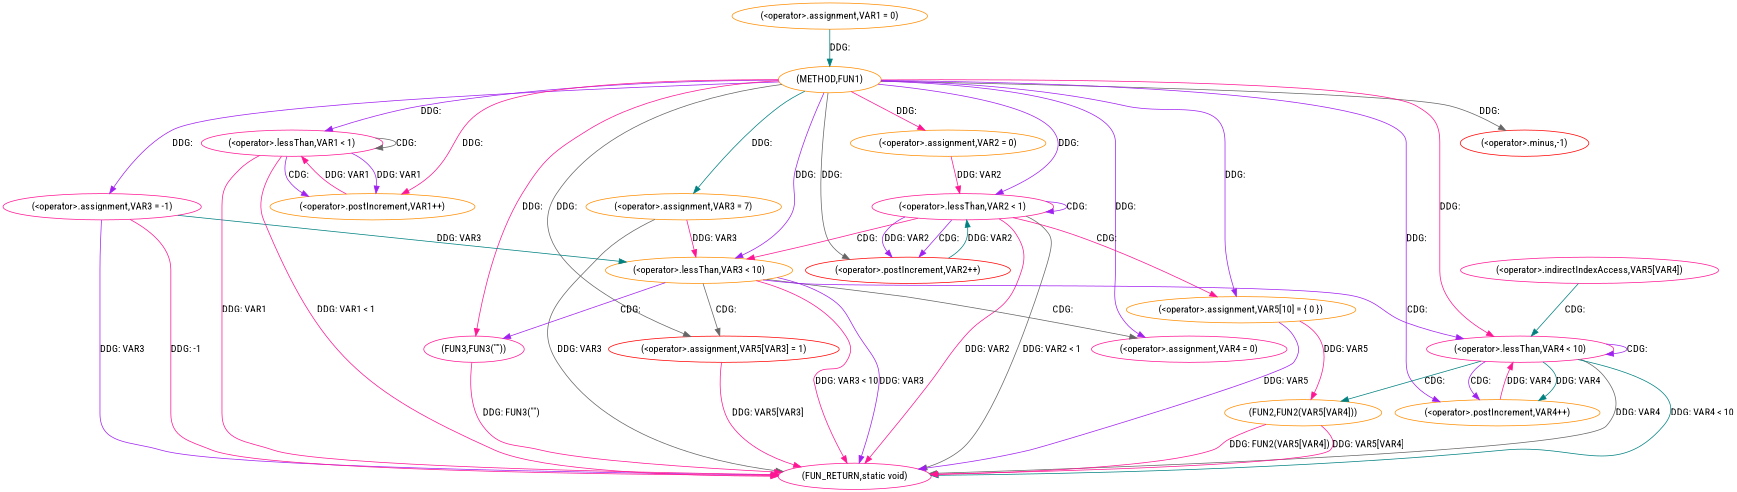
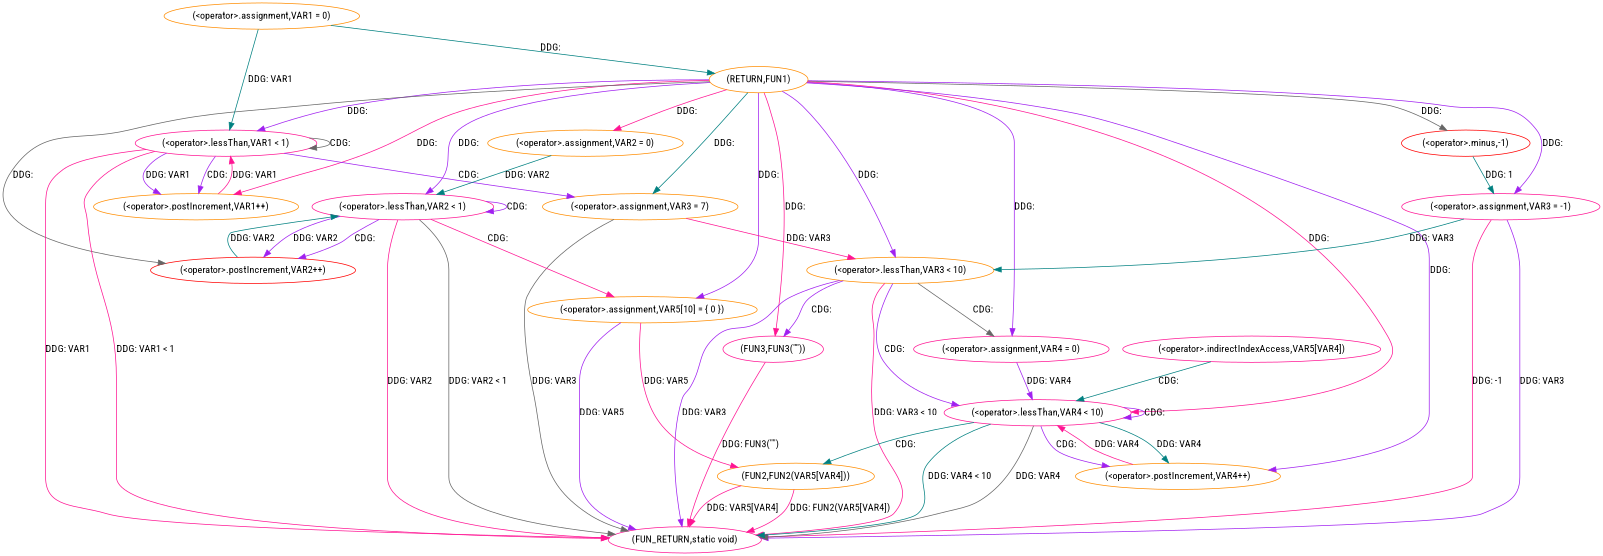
none -> (245, 76)
(830, 80) -> (759, 80)
(955, 171) -> (498, 174)
none -> (1481, 172)
none -> (425, 175)
(836, 238) -> none
(724, 349) -> none
none -> (1023, 378)
